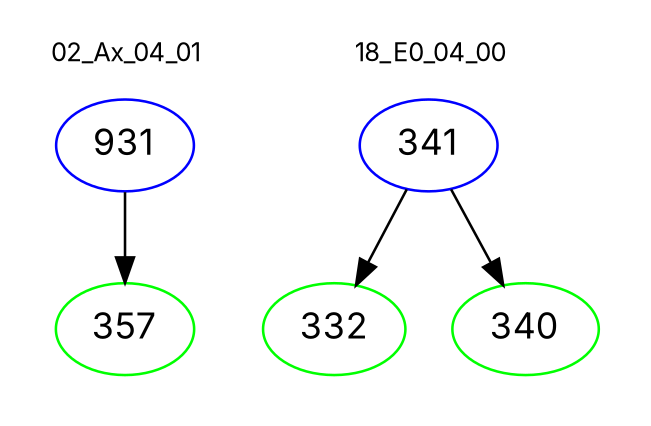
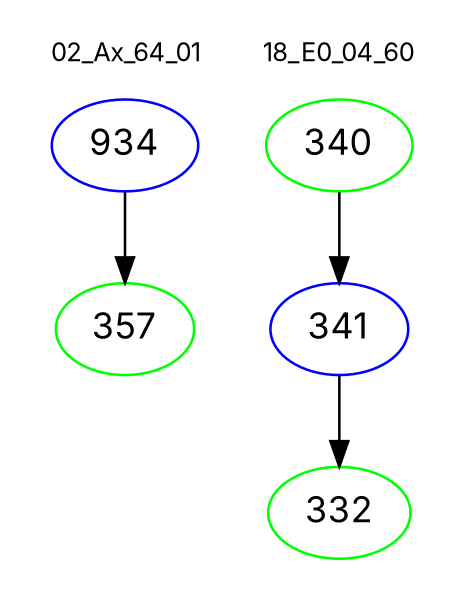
(126, 55) -> (126, 55)
(431, 55) -> (339, 55)
(125, 145) -> (125, 145)
(471, 226) -> (339, 225)
